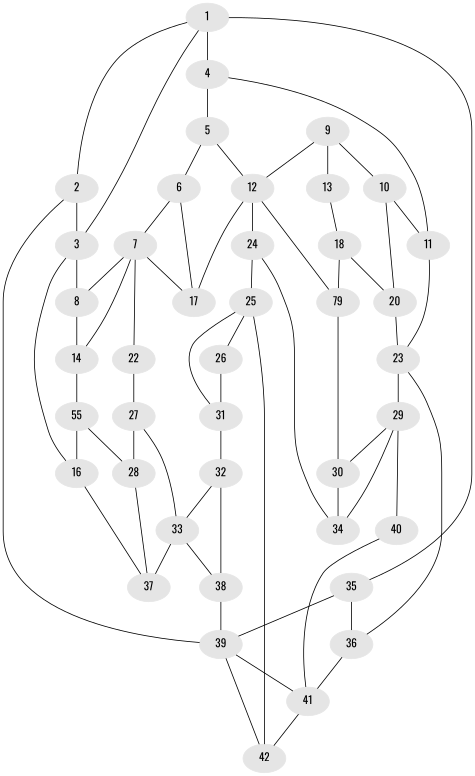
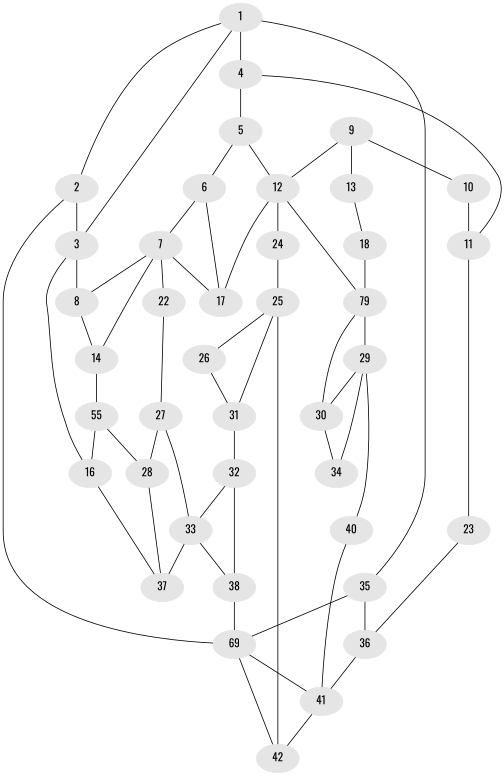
(395, 302) -> none
(294, 388) -> none
(398, 388) -> (365, 331)
(221, 644) -> (234, 644)
